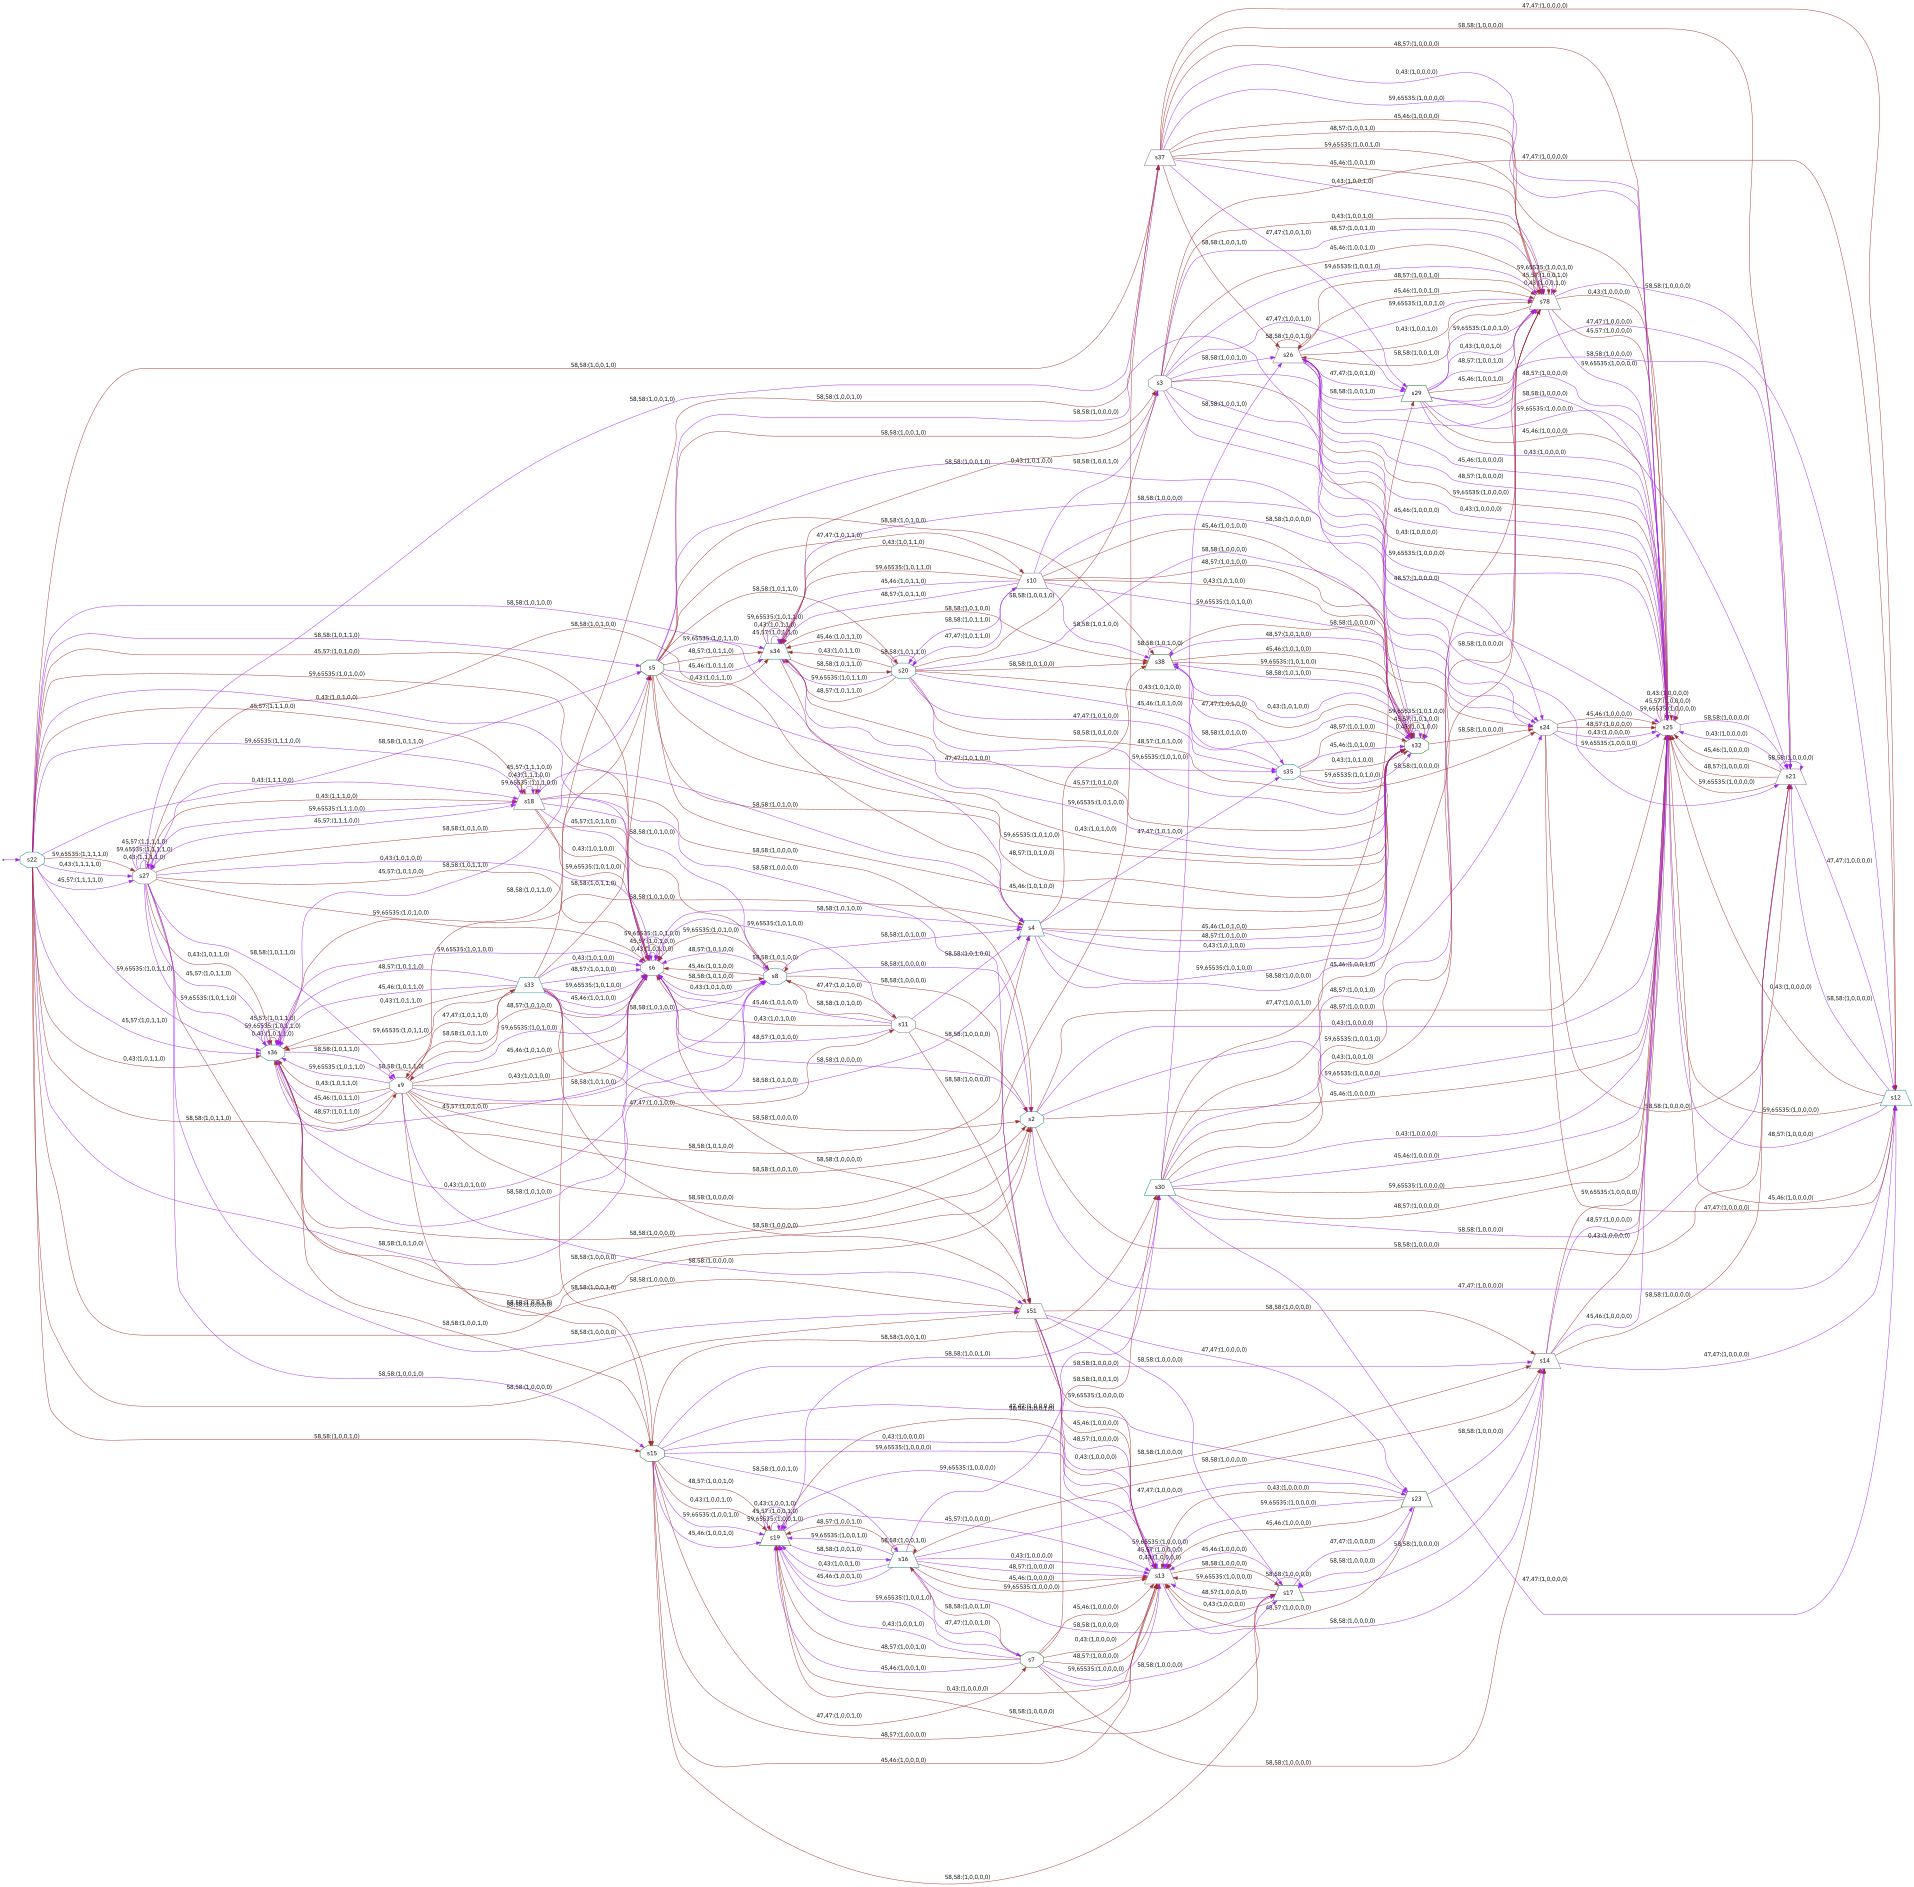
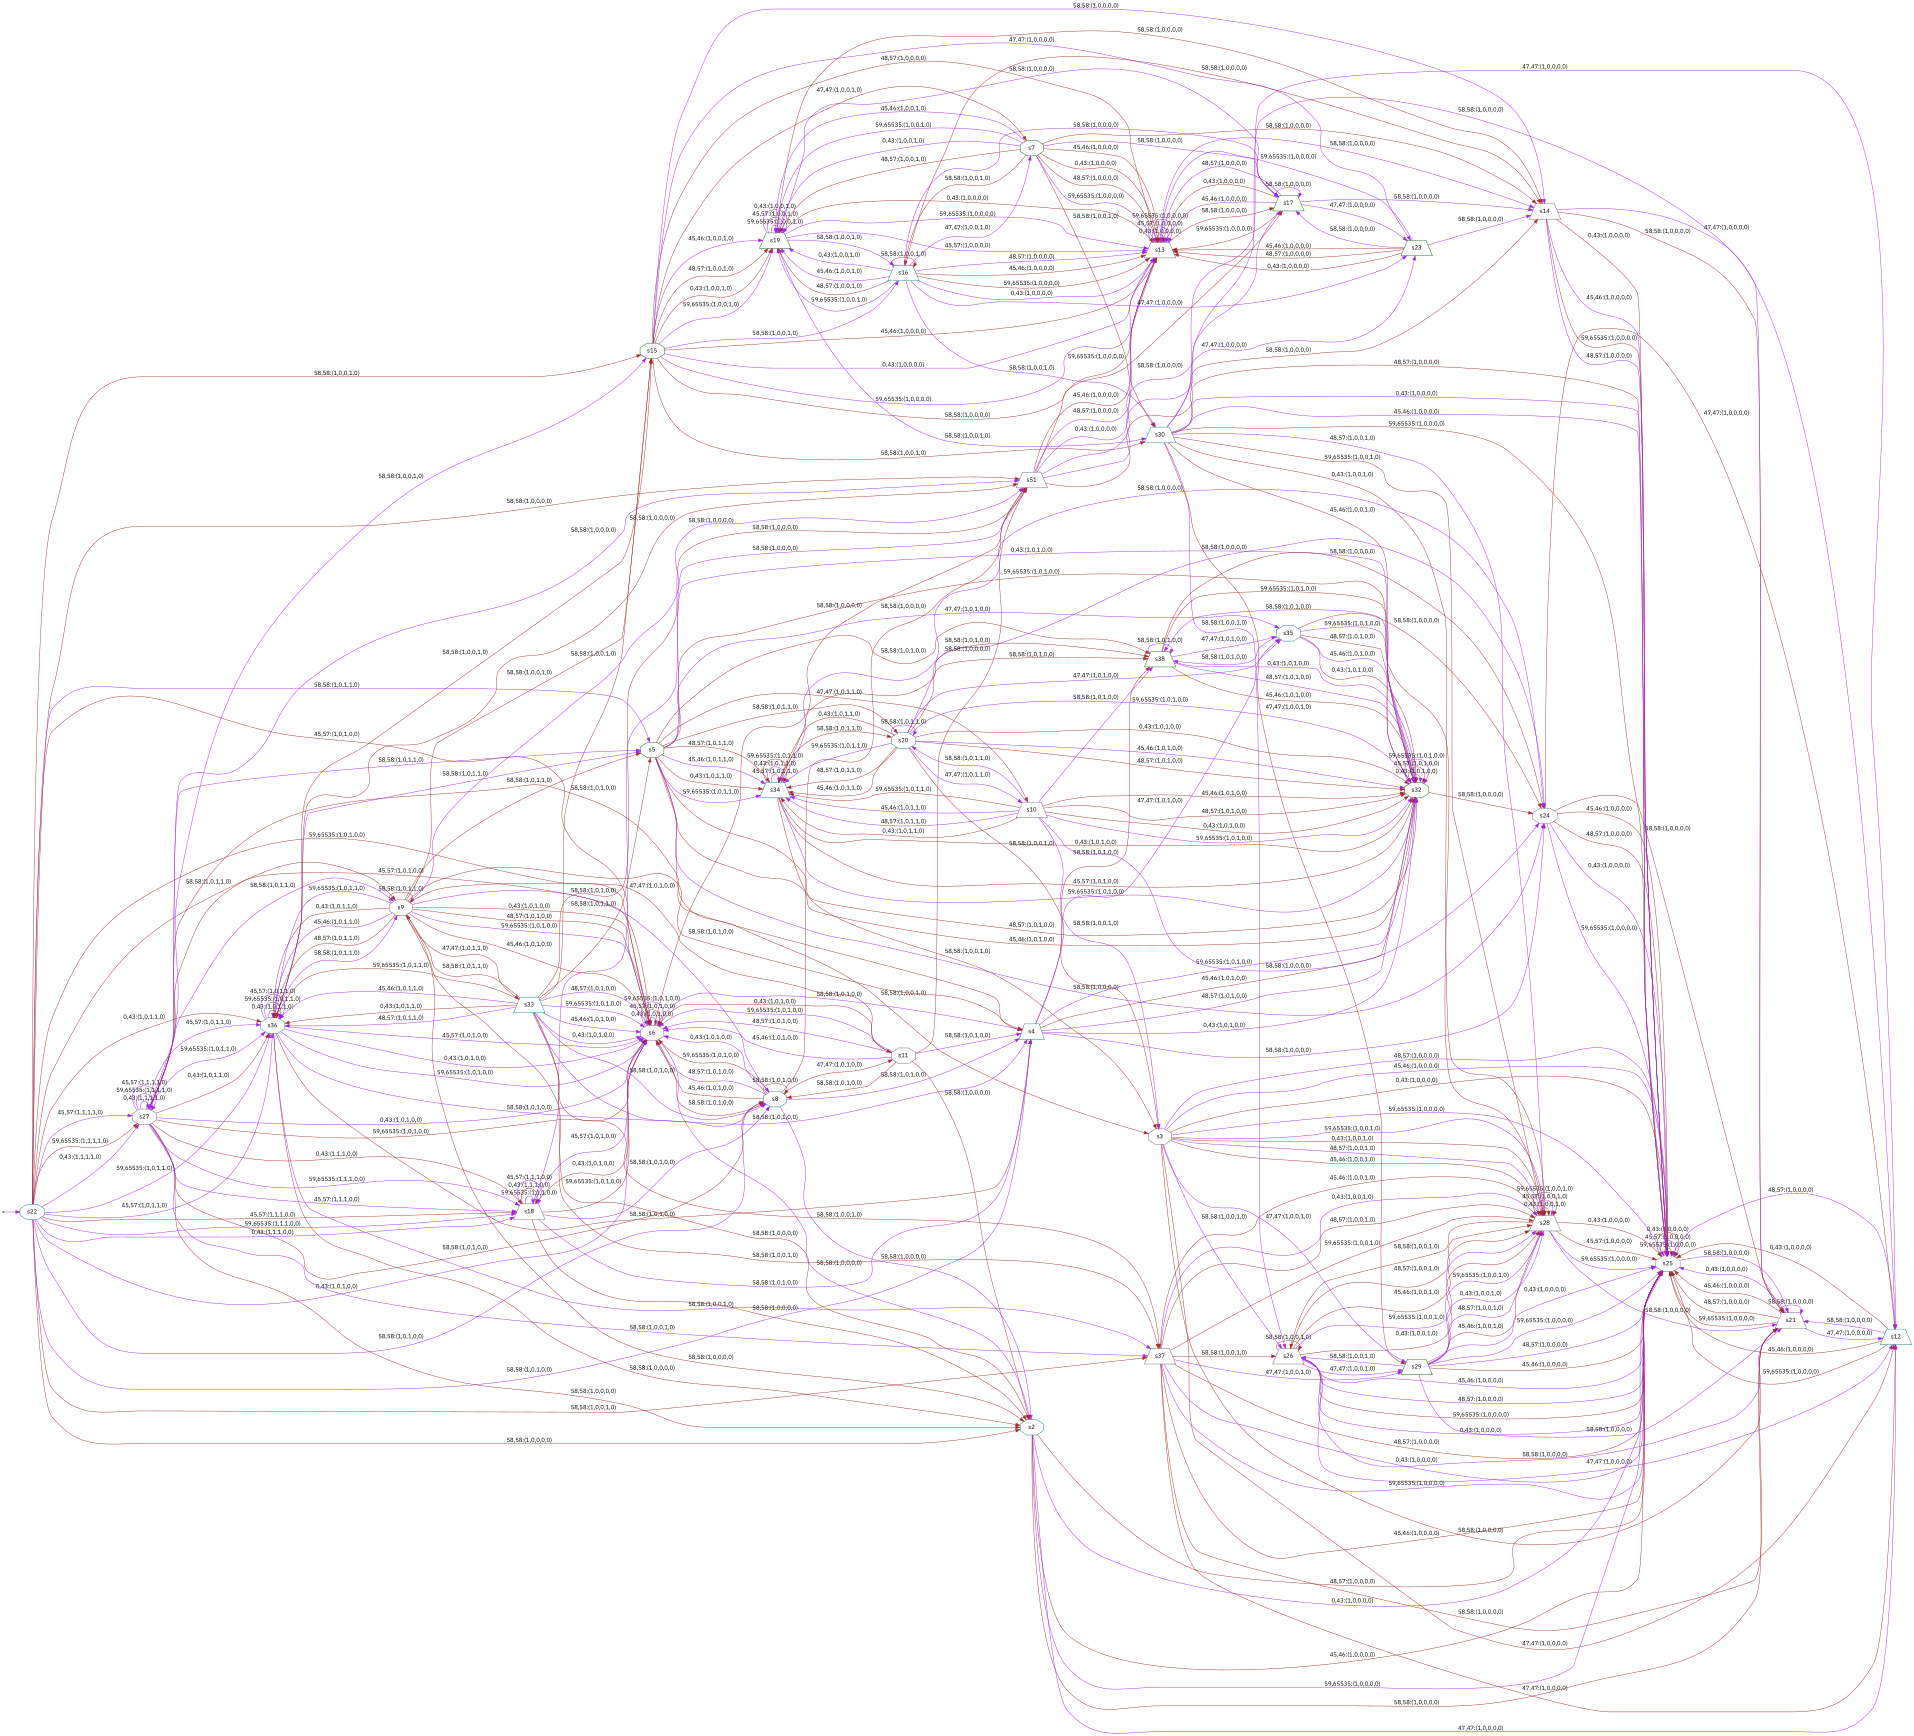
(1545, 302) -> (1545, 1223)
(1436, 621) -> (1408, 1518)
none -> (633, 1310)
(1007, 1716) -> (1011, 81)
